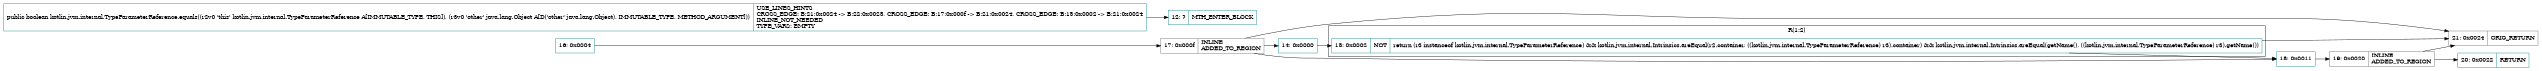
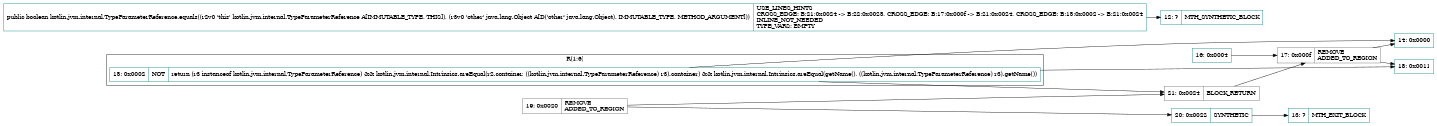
(1223, 17) -> (1222, 17)
(1844, 19) -> (1268, 75)
(1797, 30) -> (575, 59)
(2513, 38) -> (1231, 93)
(1212, 43) -> (1331, 52)
(1322, 46) -> (1040, 49)
(2383, 56) -> (578, 103)
(2320, 59) -> none
(2513, 60) -> (1231, 115)
none -> (1329, 115)
